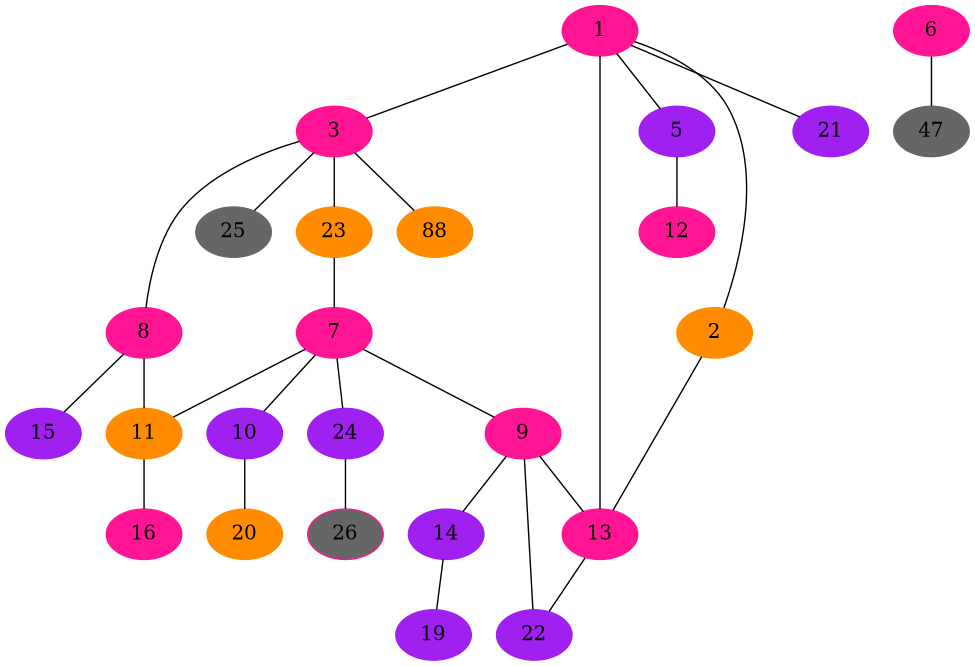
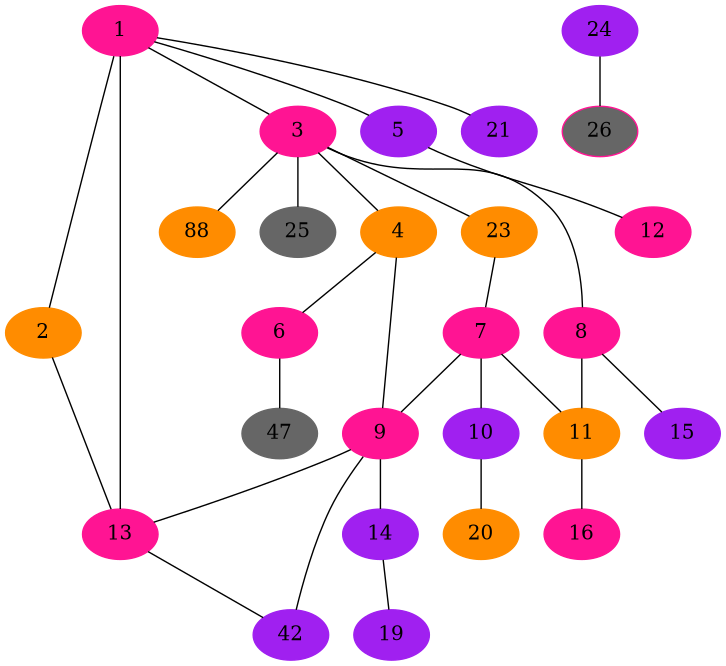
none -> (399, 232)
(340, 383) -> none
(534, 635) -> (291, 635)
